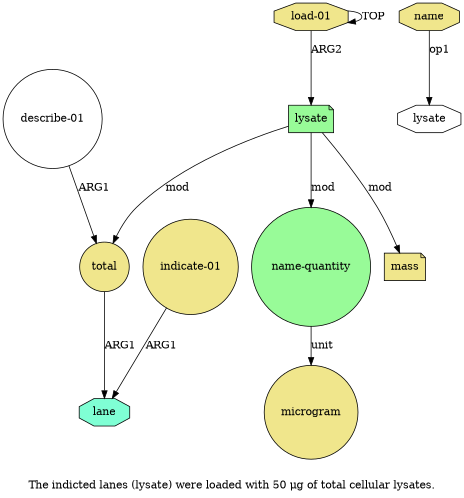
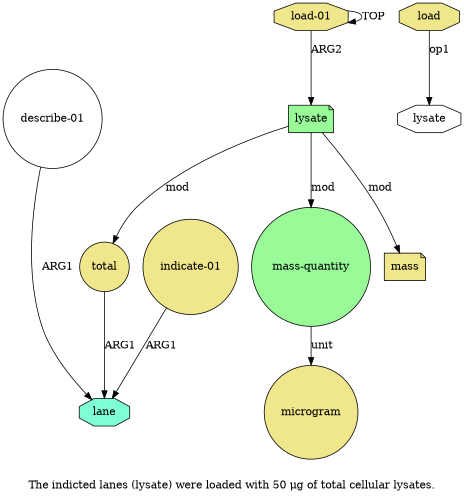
(429, 17) -> (429, 17)
(81, 201) -> (34, 288)
(311, 267) -> (311, 267)
